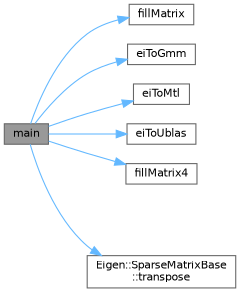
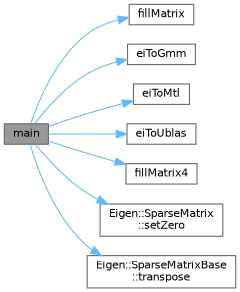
none -> (161, 220)
